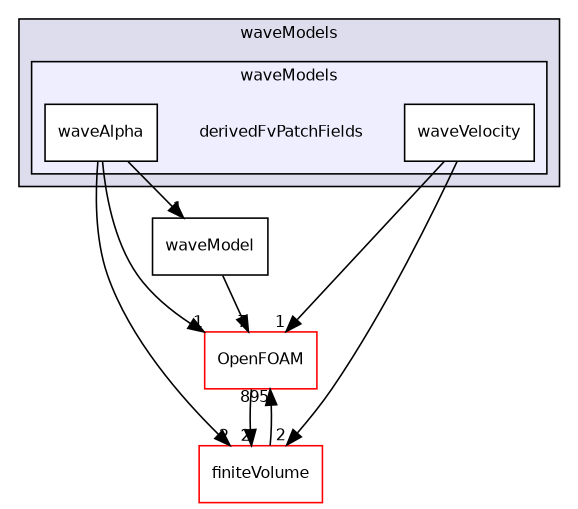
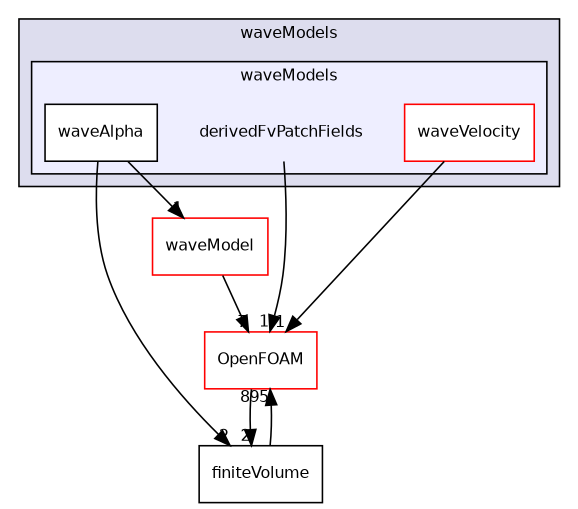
(469, 133) -> (469, 133)
(210, 247) -> (210, 247)
(126, 254) -> (286, 239)
(385, 302) -> none
(261, 474) -> (261, 474)
